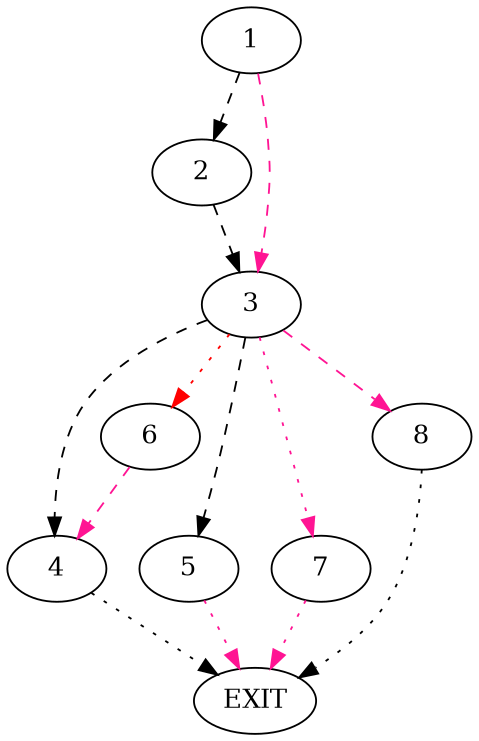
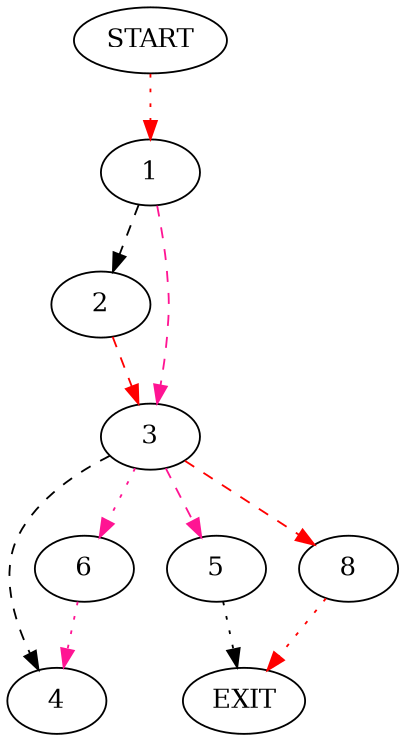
none -> (150, 40)
(223, 230) -> (122, 362)
(207, 363) -> (122, 494)
(329, 365) -> (242, 498)
(226, 428) -> (179, 494)
(109, 495) -> (73, 626)
(321, 569) -> none
(397, 584) -> (303, 627)
(218, 626) -> (228, 626)
(147, 629) -> none
